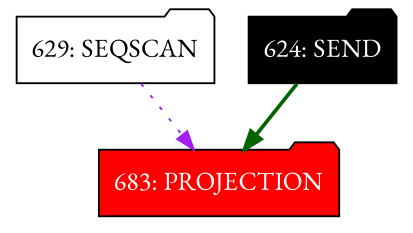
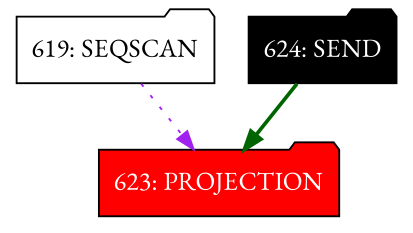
(116, 50) -> (116, 50)
(219, 183) -> (219, 183)
